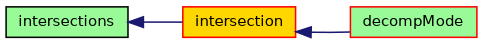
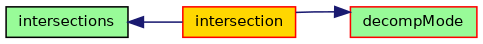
(331, 32) -> (315, 12)
